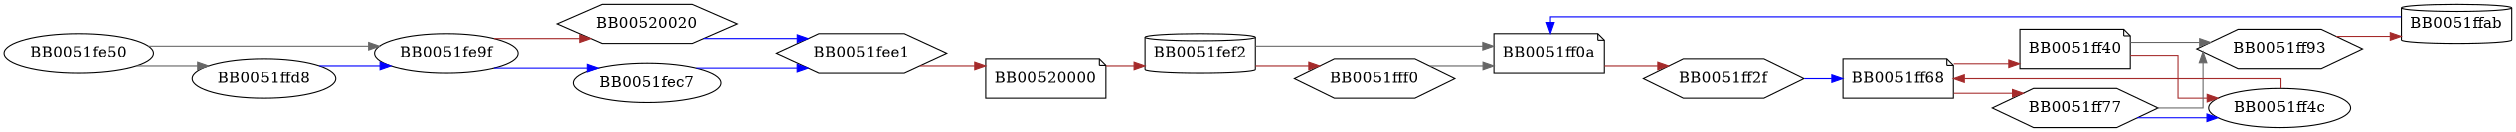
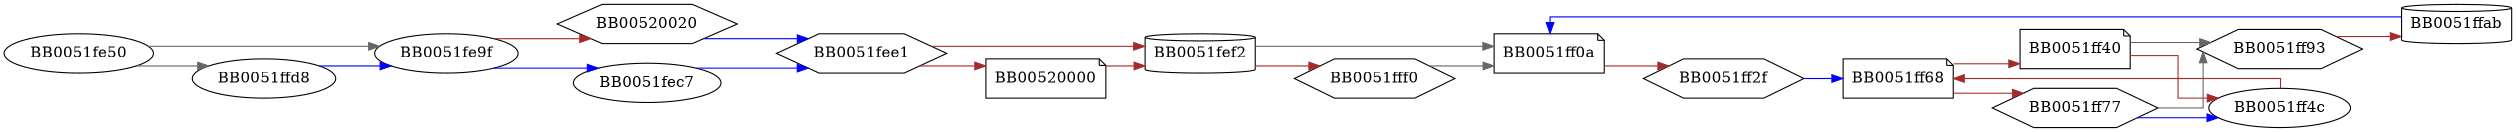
none -> (1033, 46)
